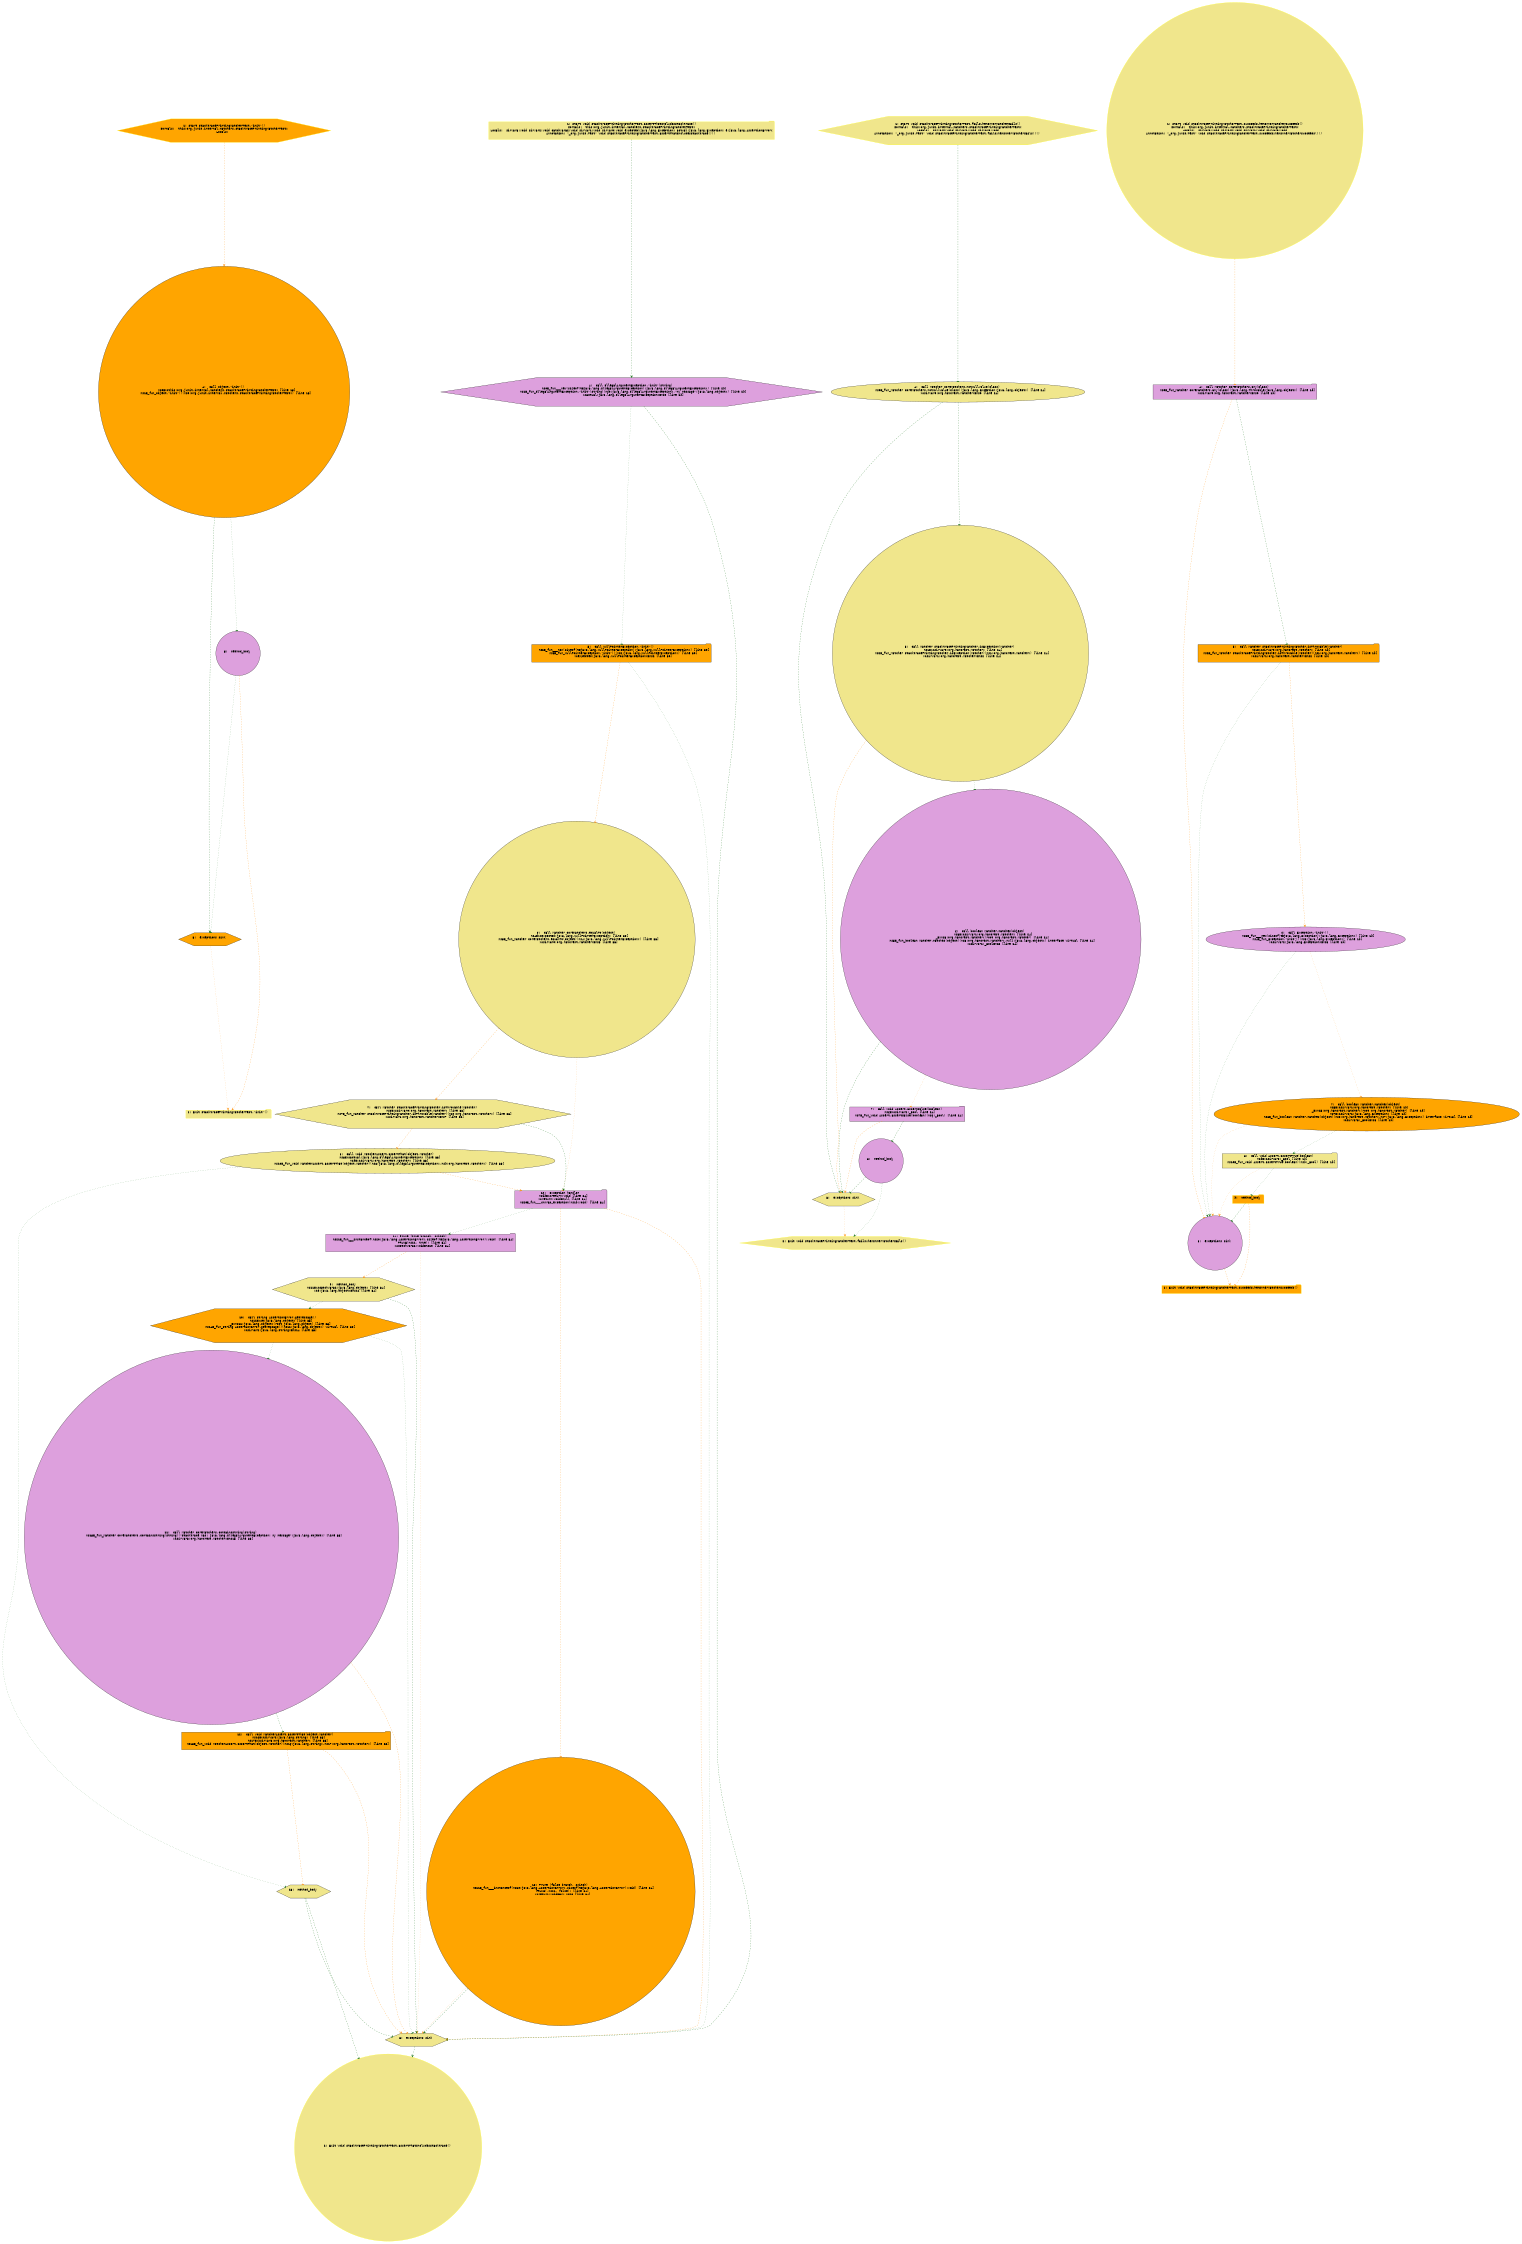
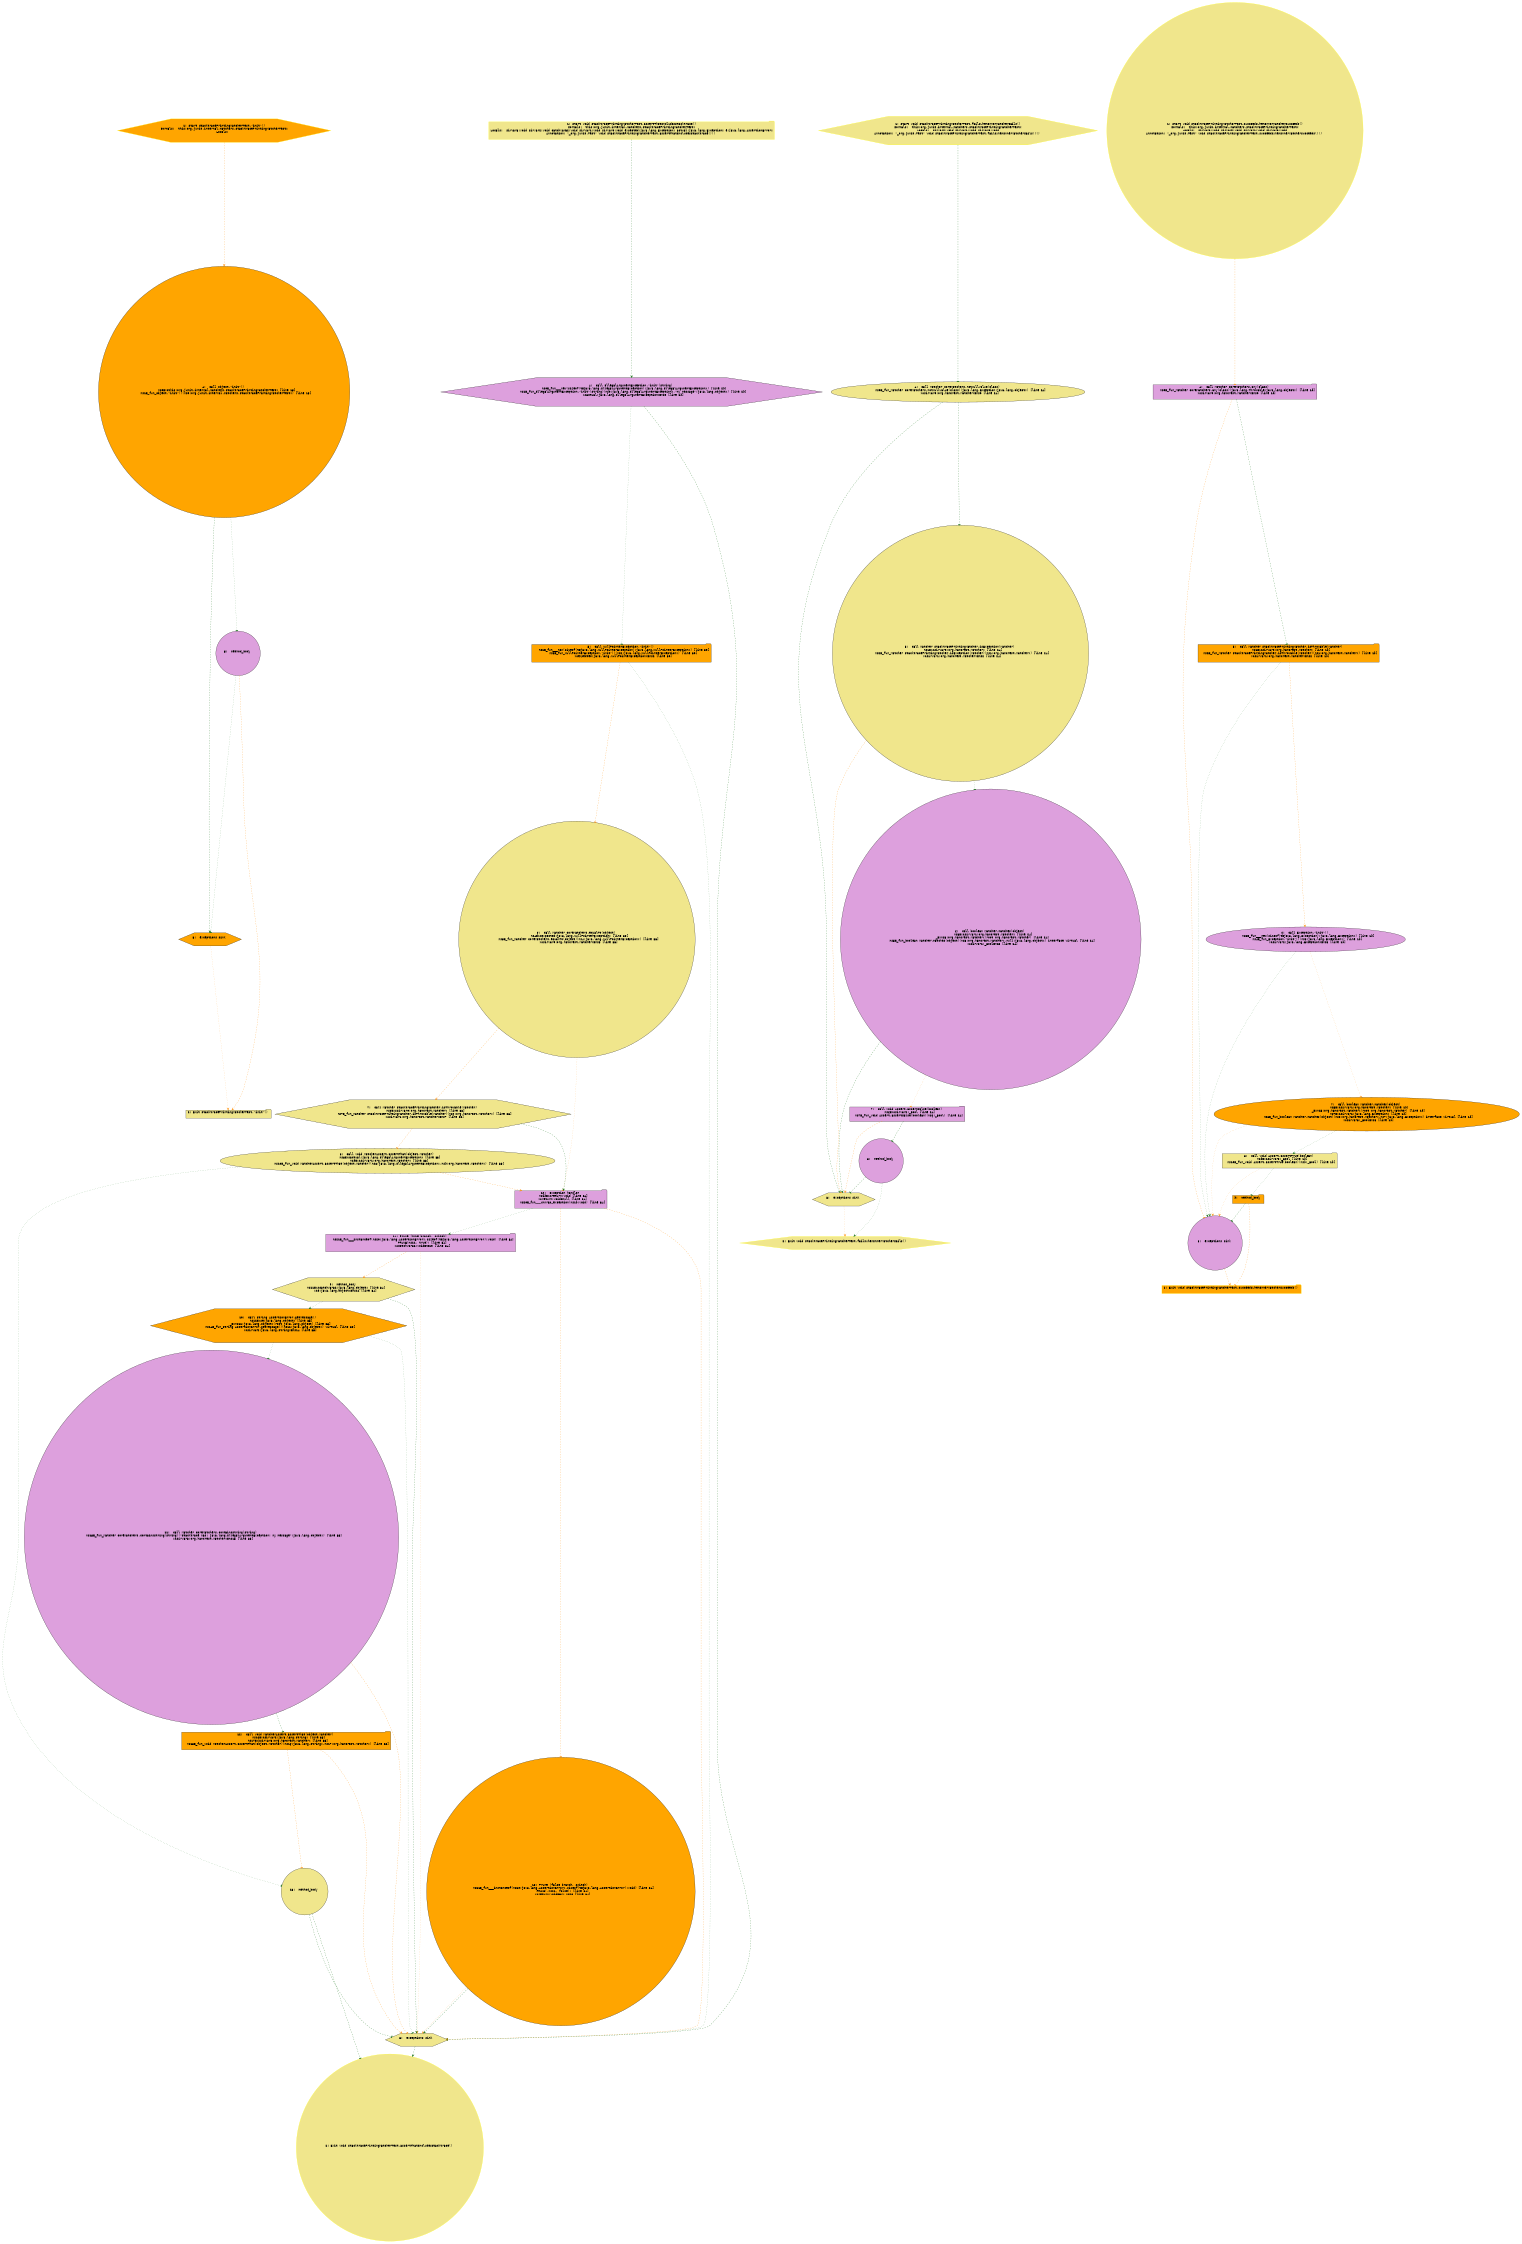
(229, 1114) -> (229, 1114)
(1248, 1199) -> (1248, 1199)
(304, 1891) -> (305, 1891)
